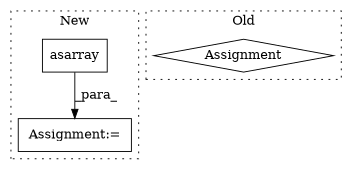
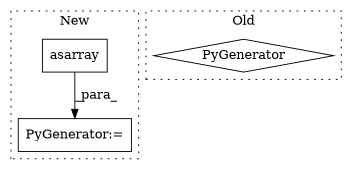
(244, 56) -> (244, 56)
(75, 135) -> (75, 135)
